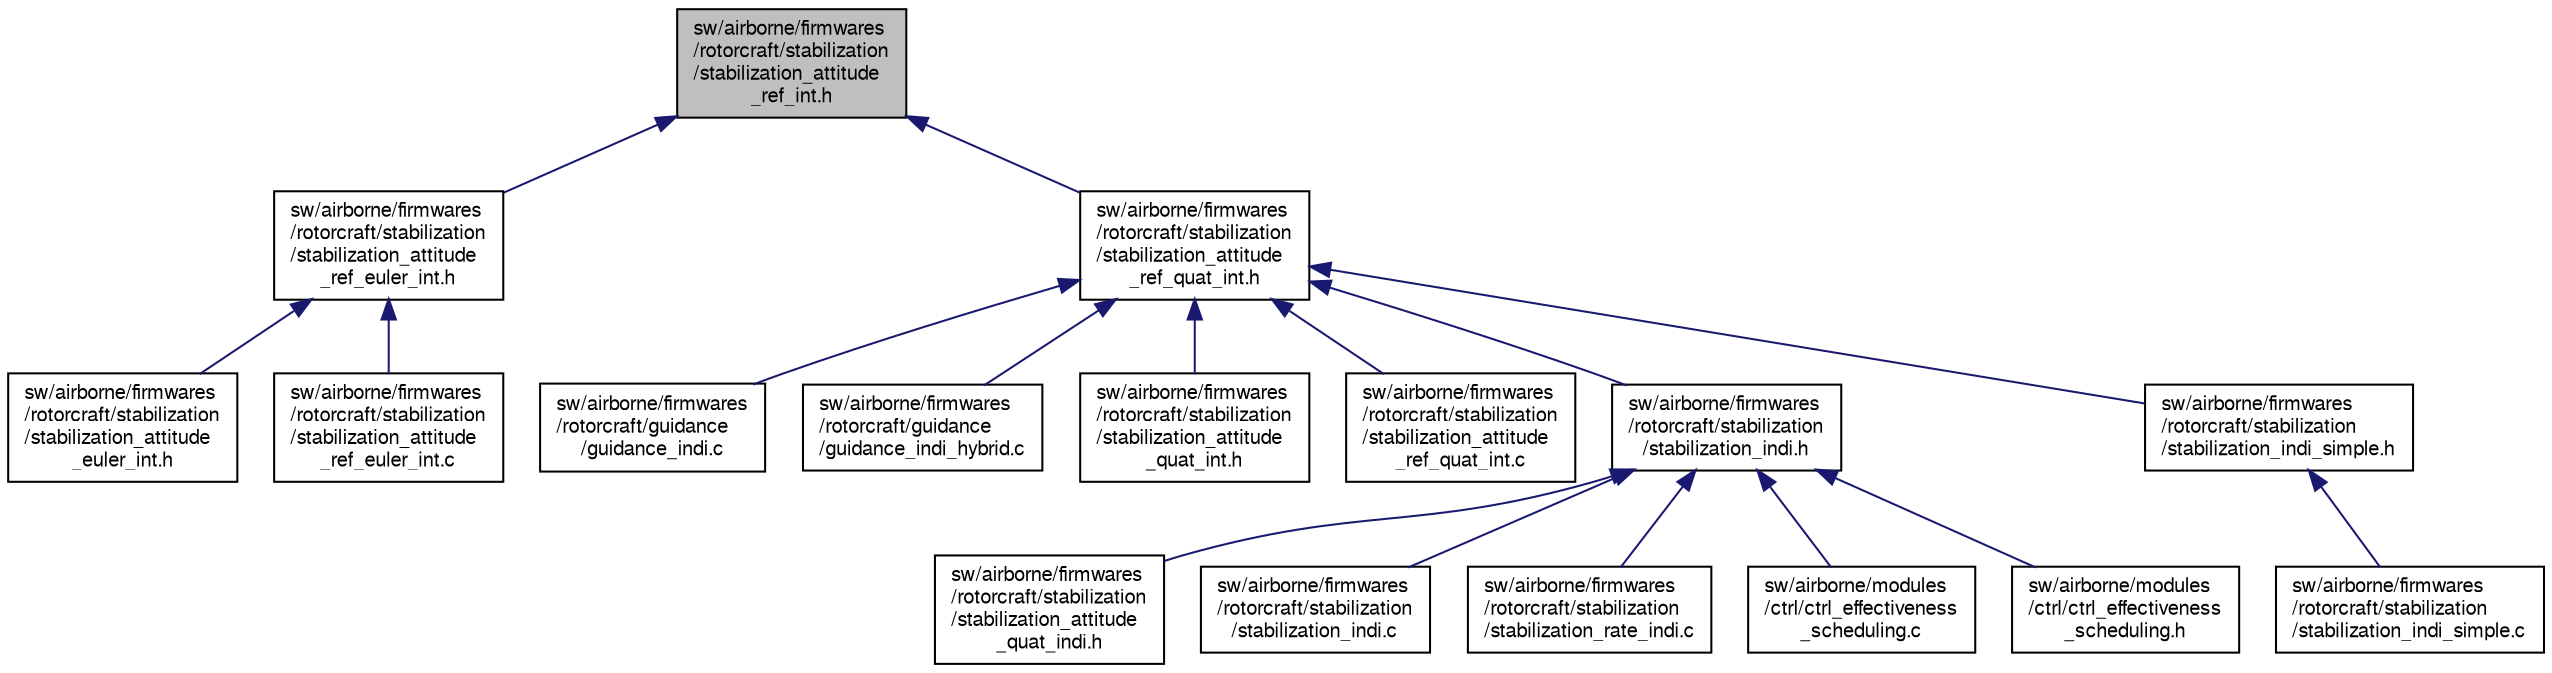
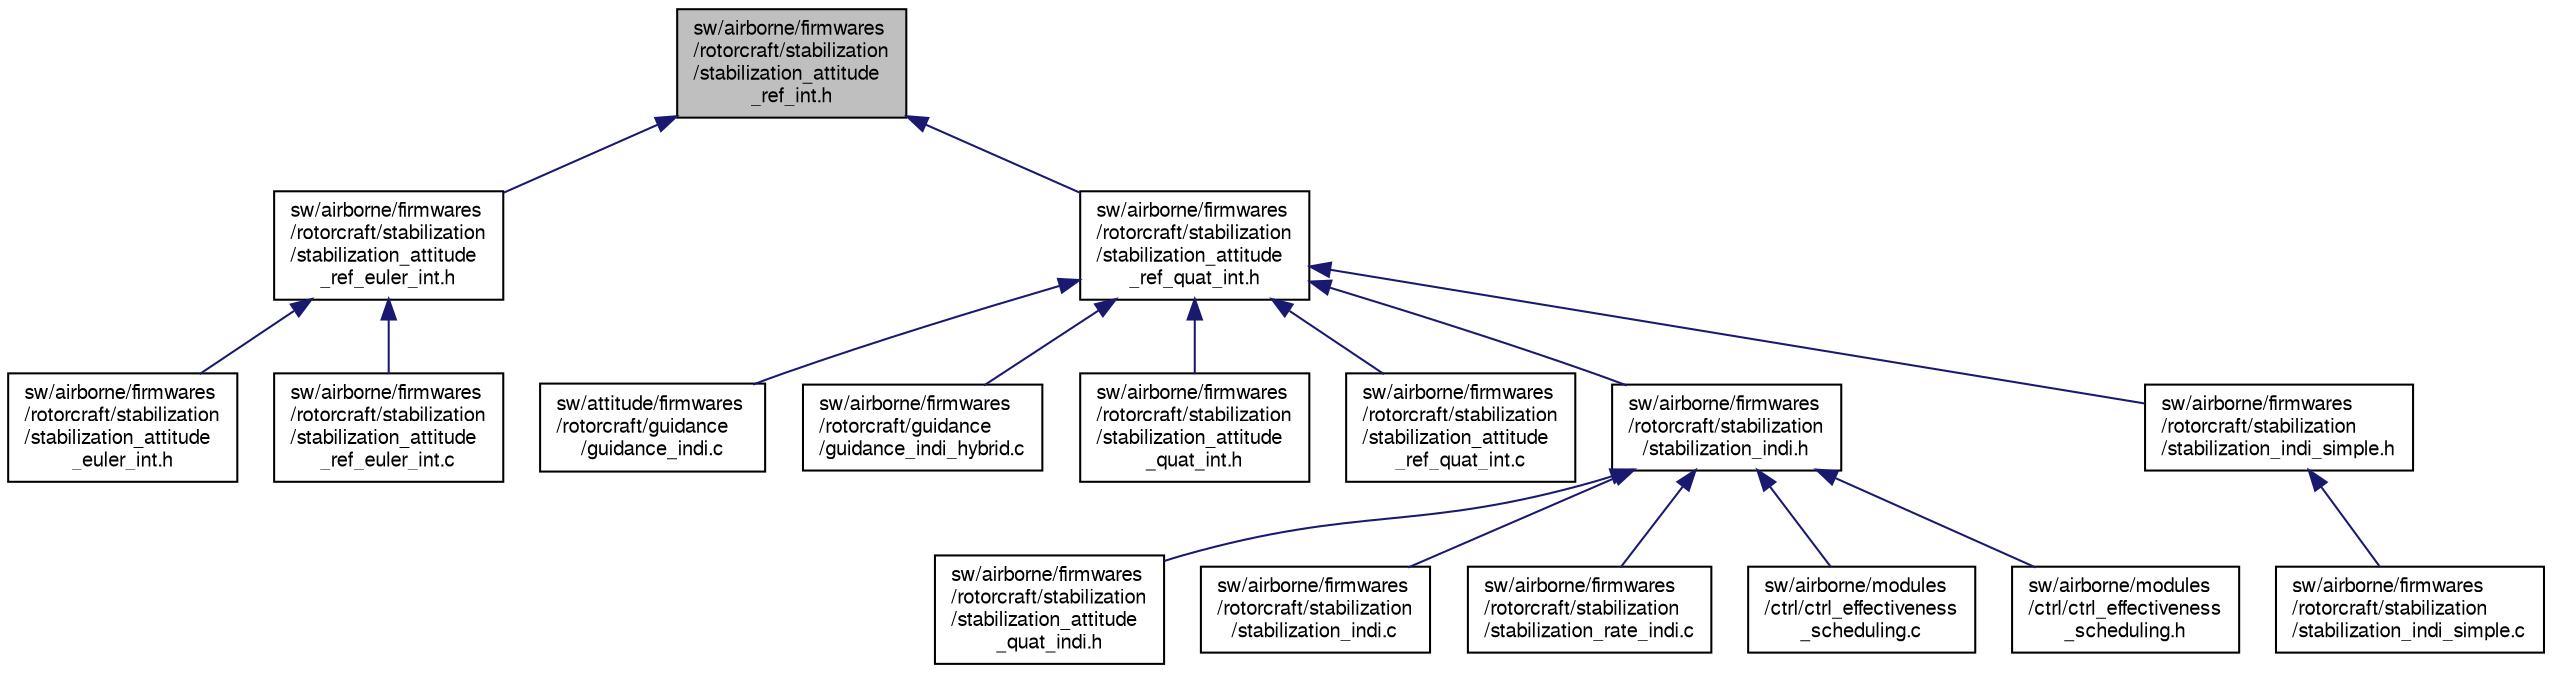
(653, 428) -> (653, 428)
